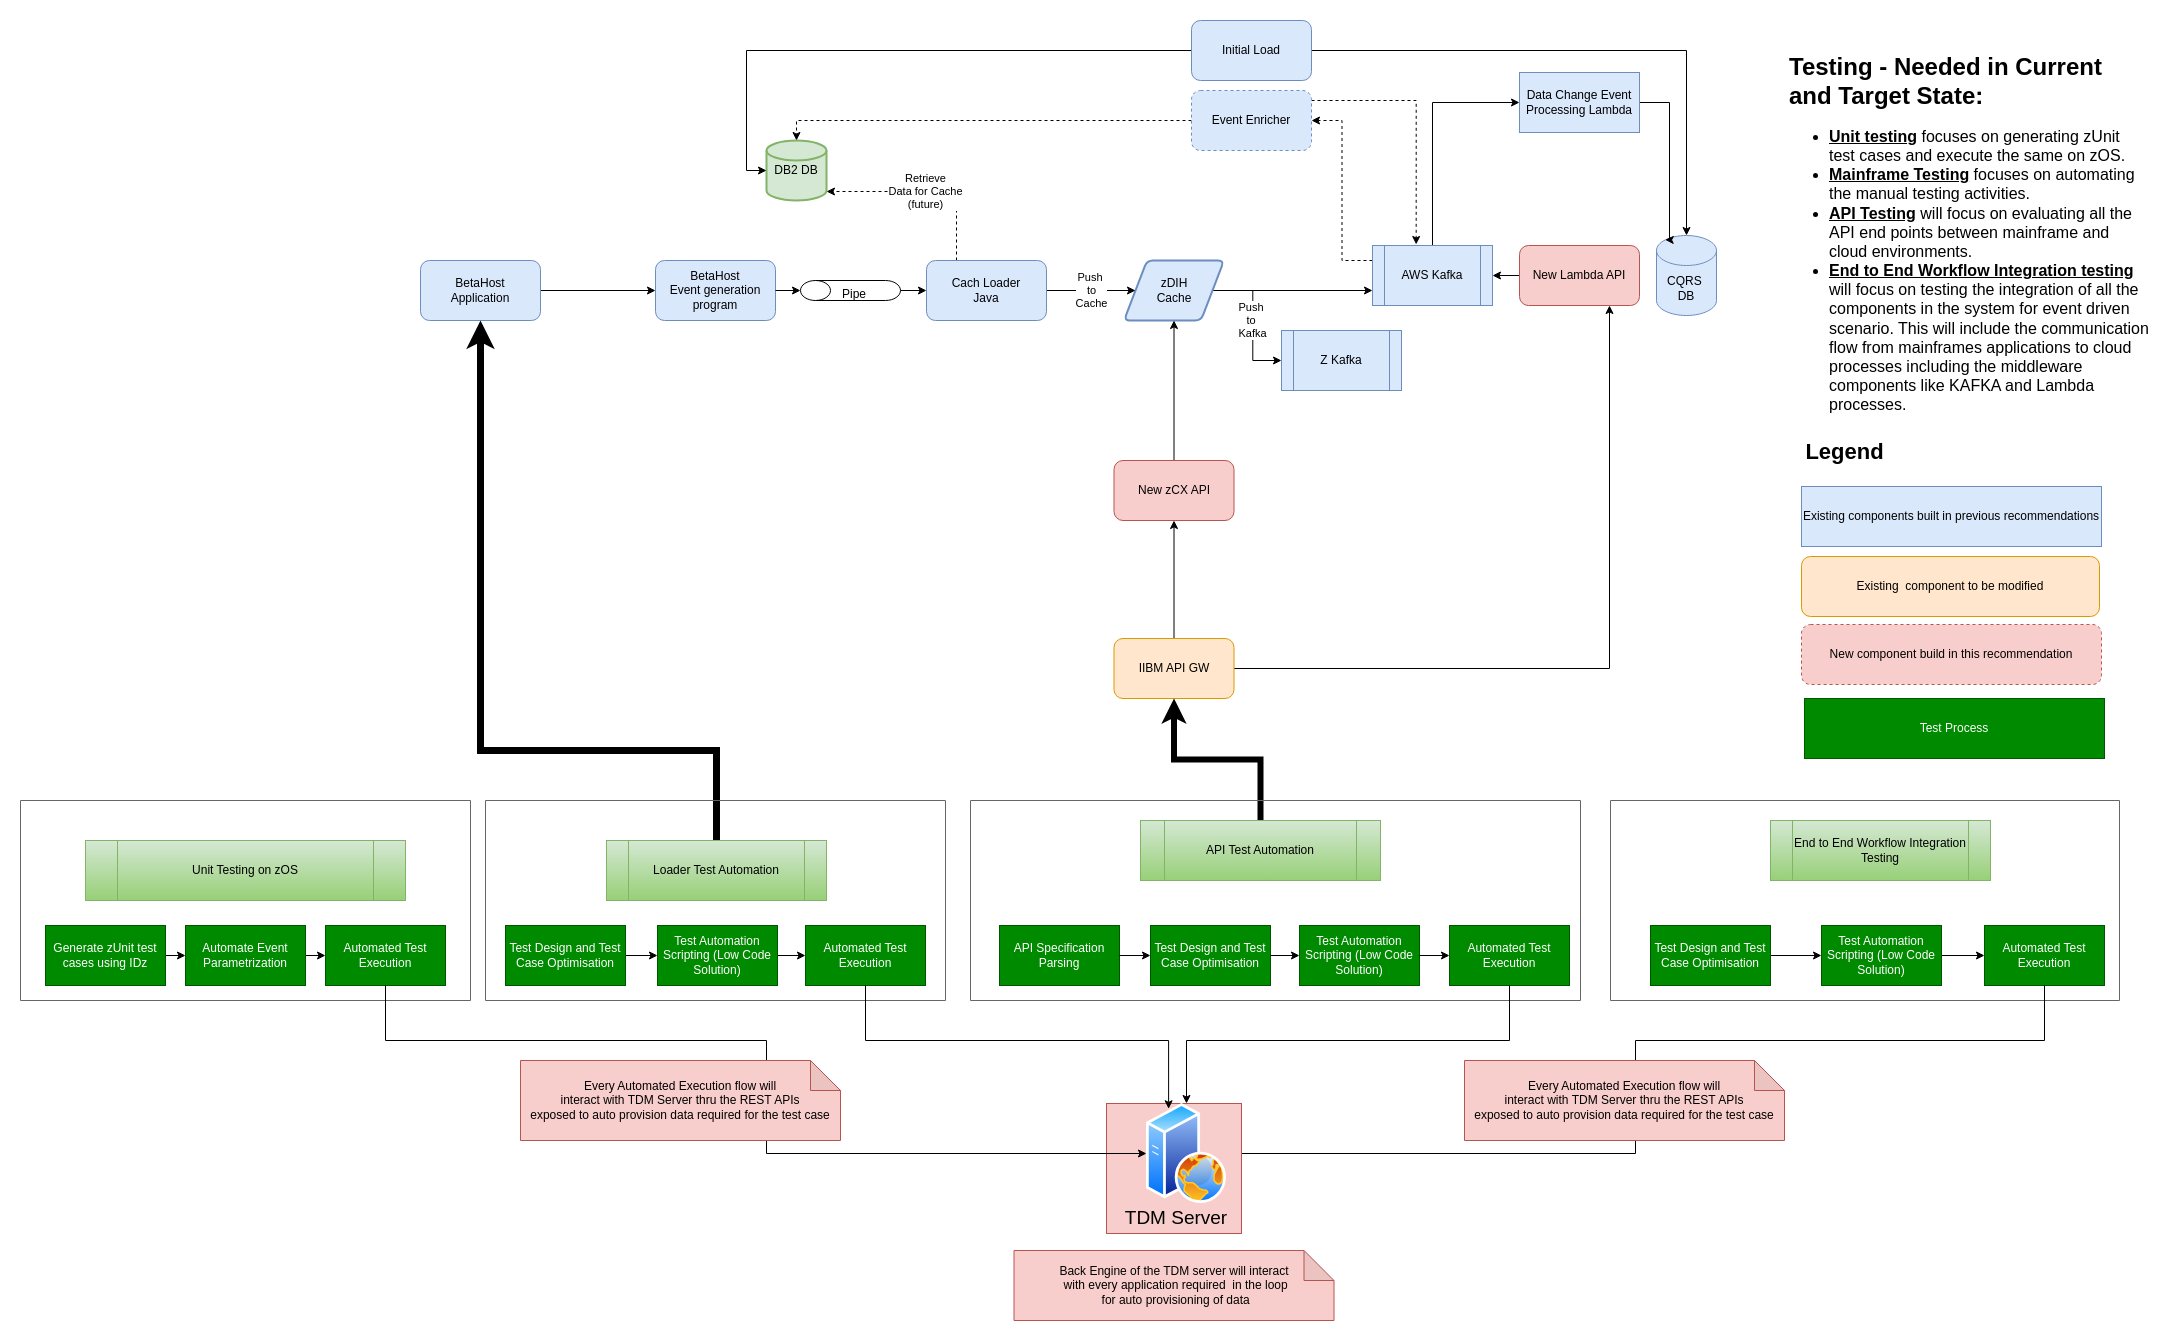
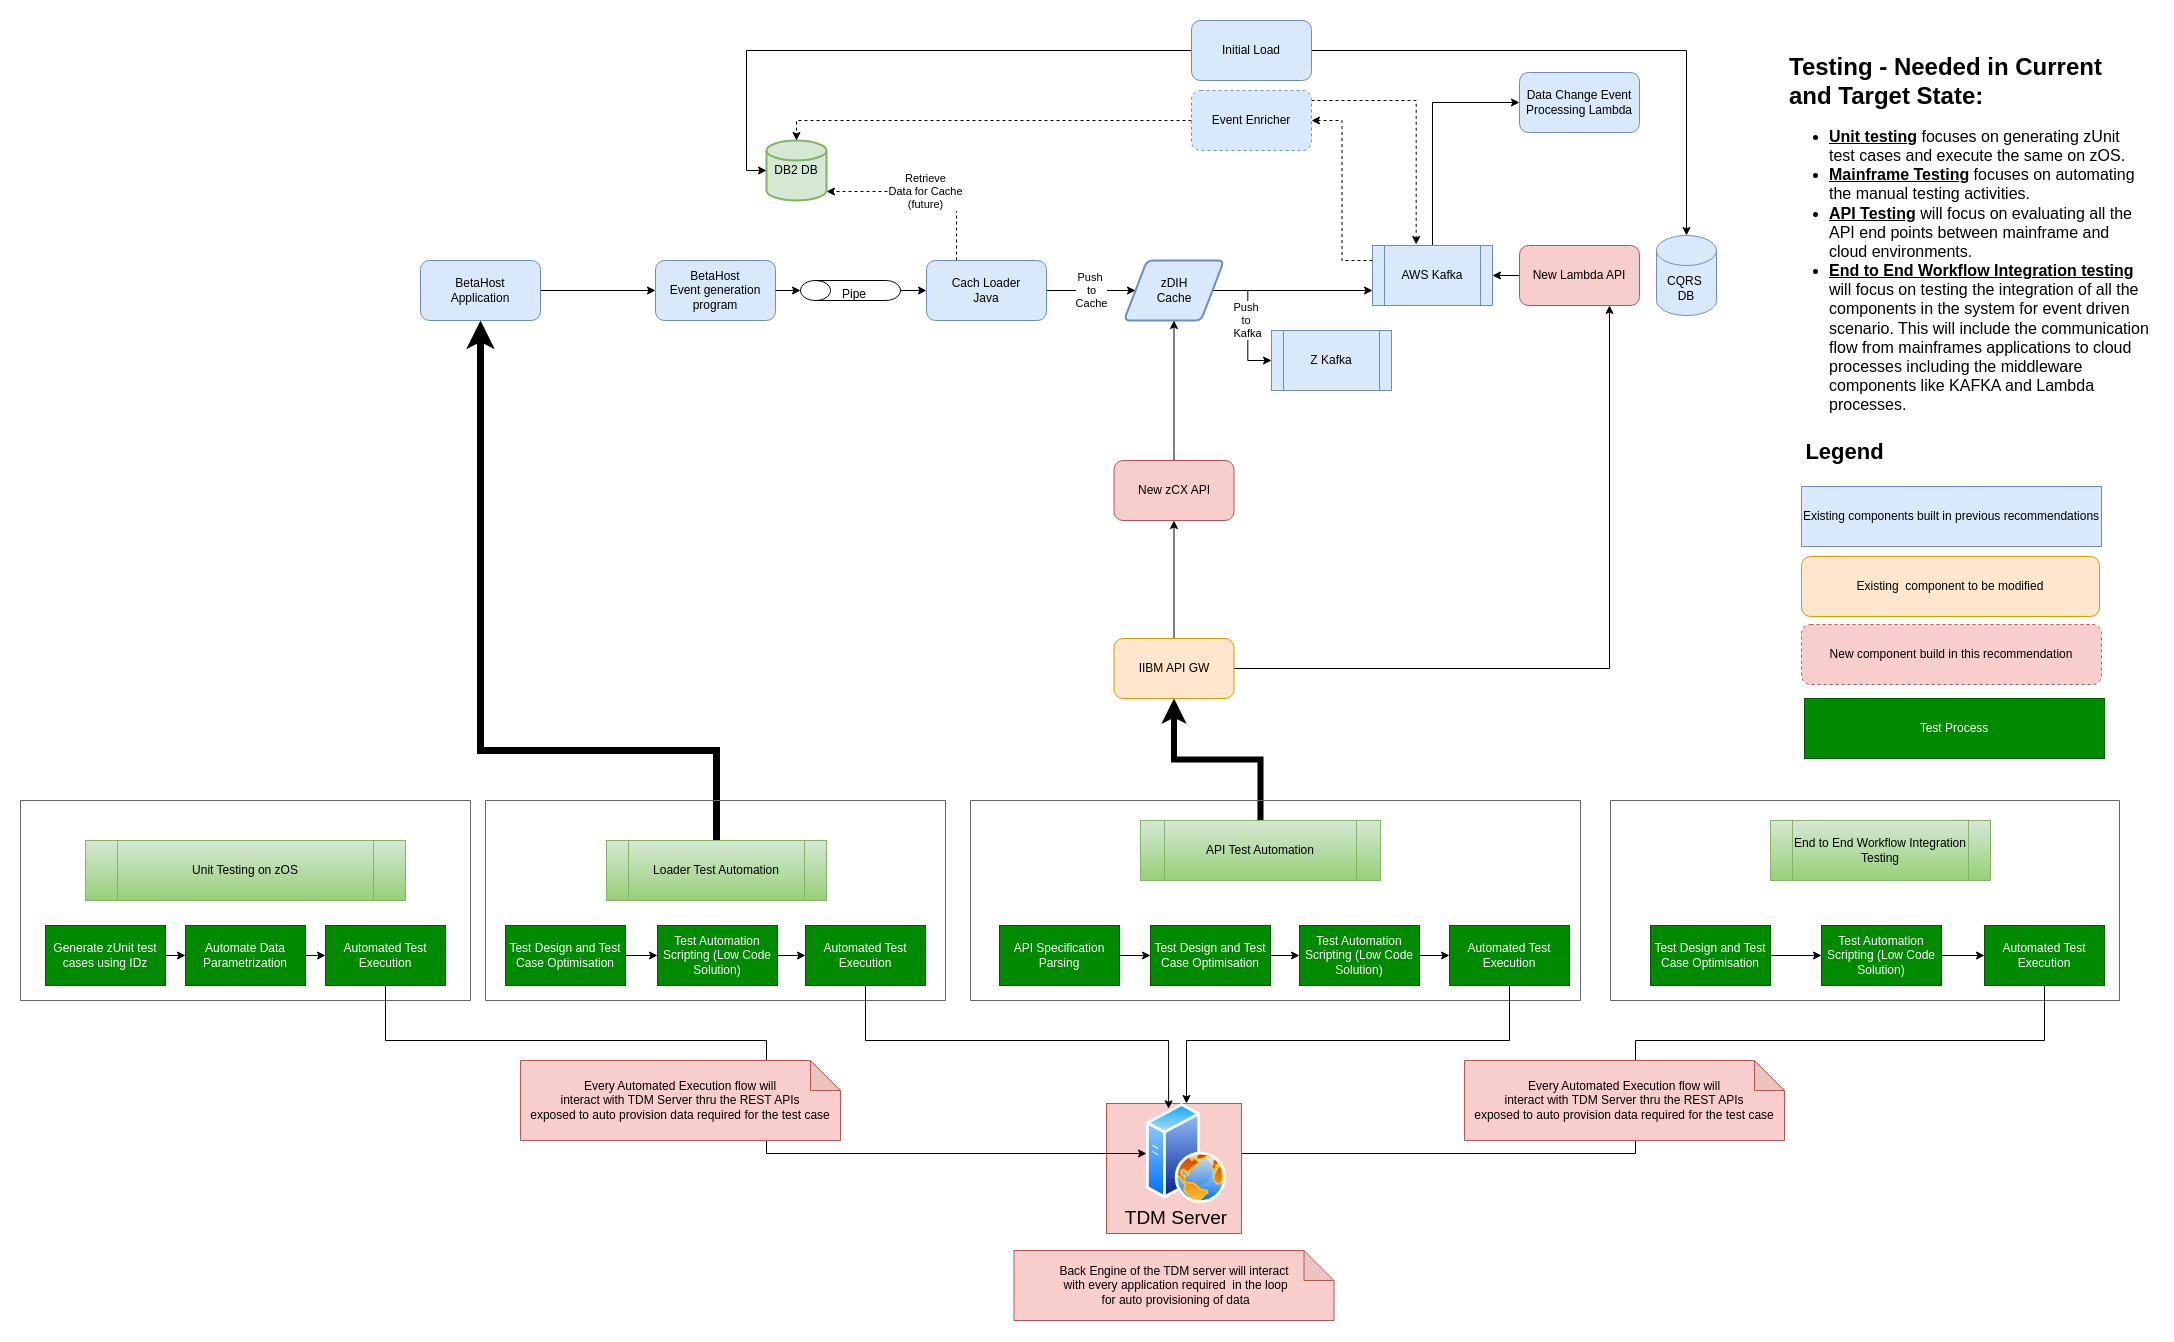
(1580, 103) -> (1580, 103)
(1670, 157) -> none
(1342, 361) -> (1332, 361)
(246, 956) -> (246, 956)
